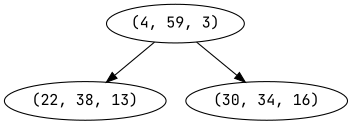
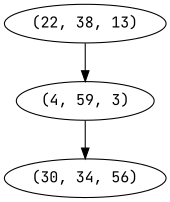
(135, 59) -> (85, 57)
(267, 101) -> (85, 178)
